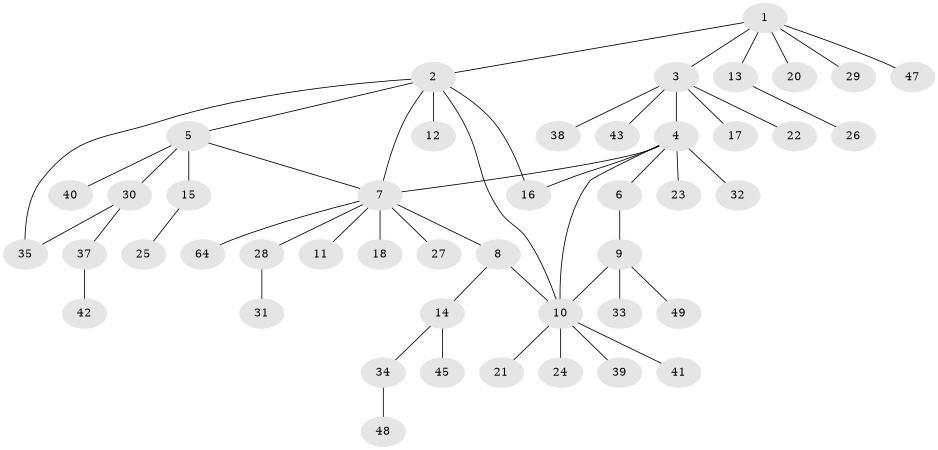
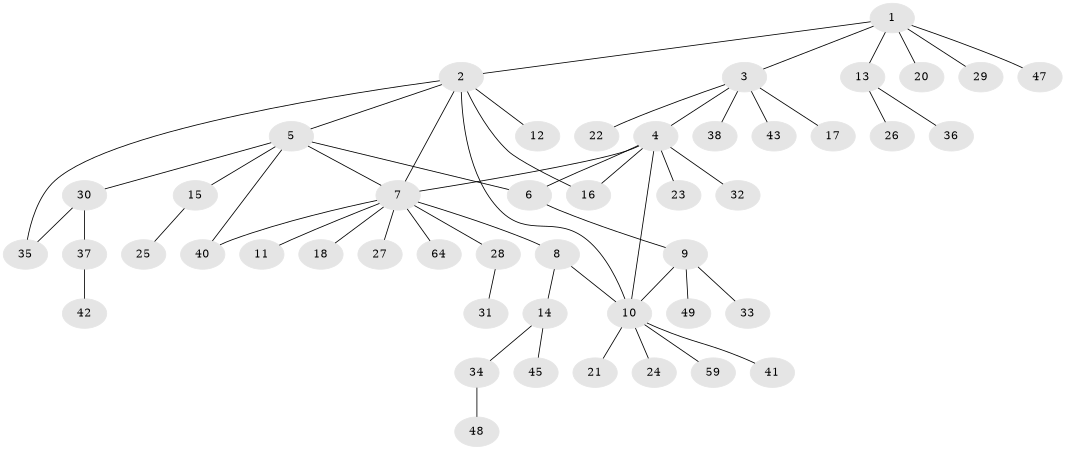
none -> (951, 136)
none -> (405, 165)
none -> (298, 219)
(620, 373) -> (713, 373)
